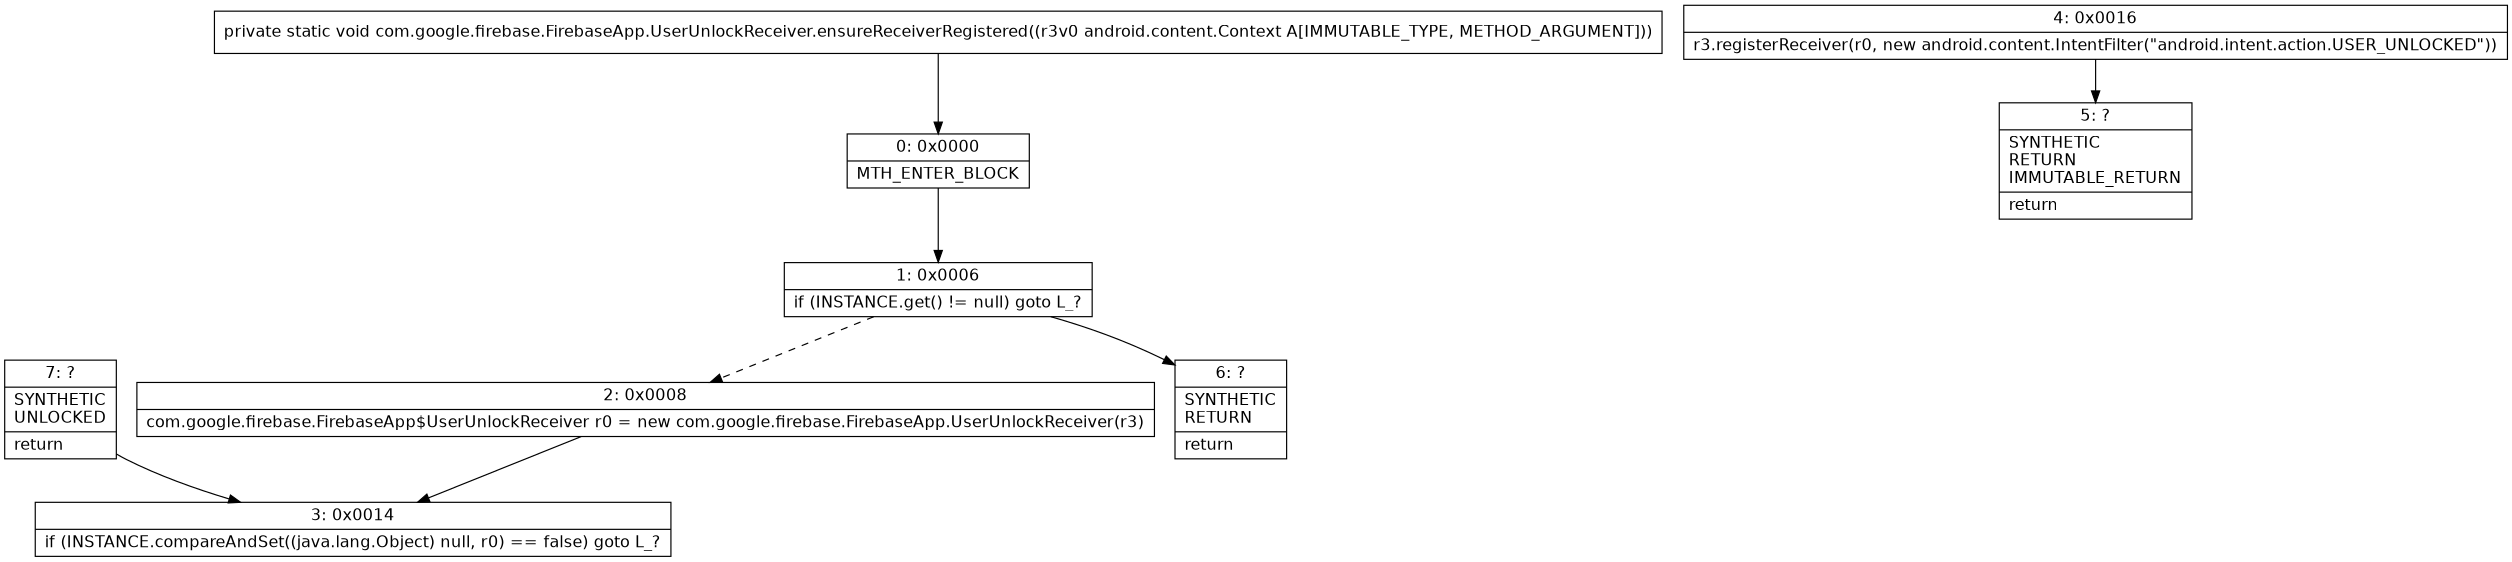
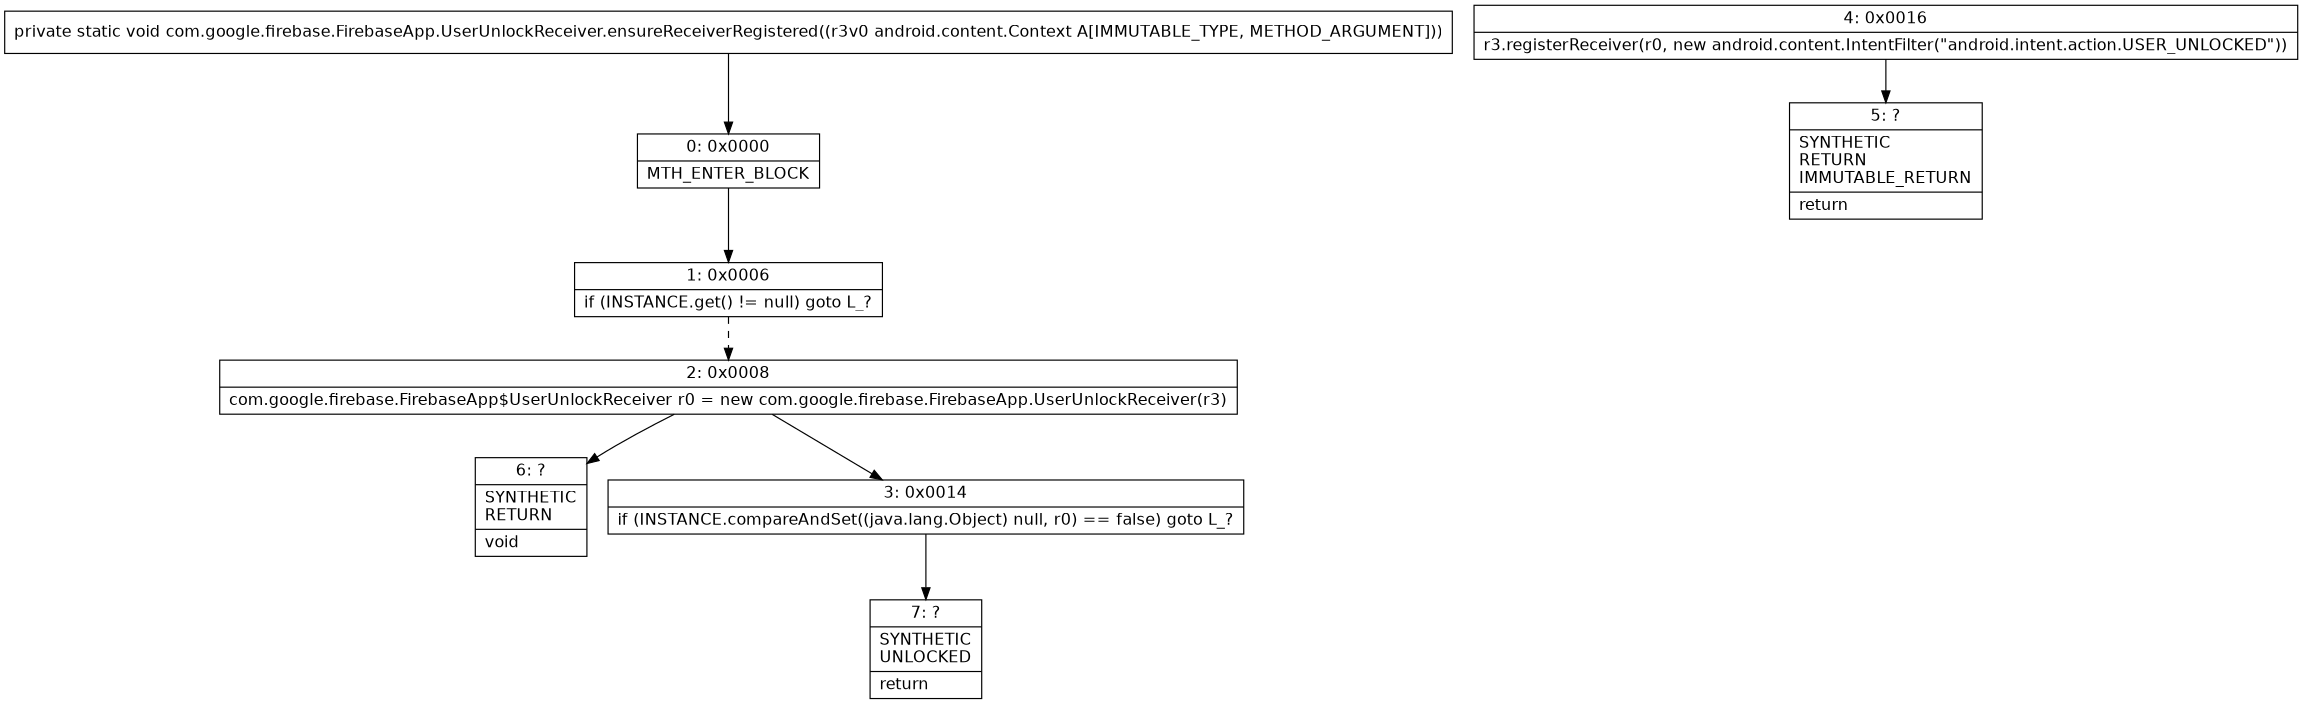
(1108, 336) -> (635, 435)
(1210, 445) -> (502, 542)
(172, 479) -> (926, 561)
